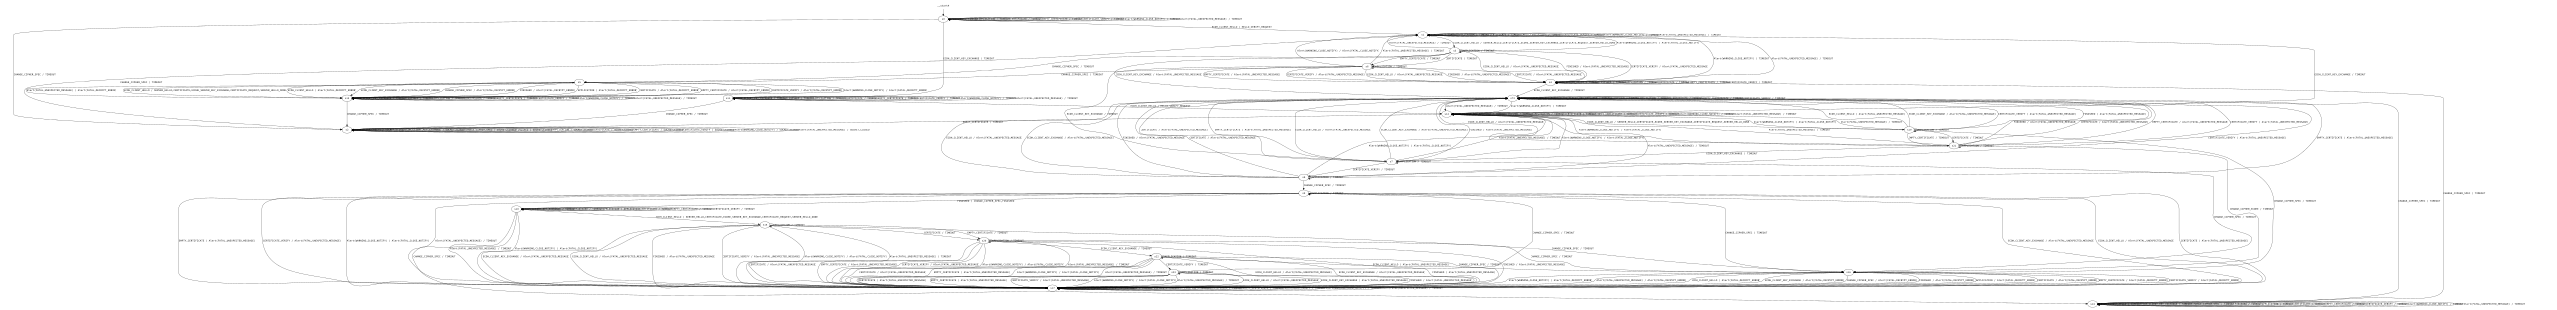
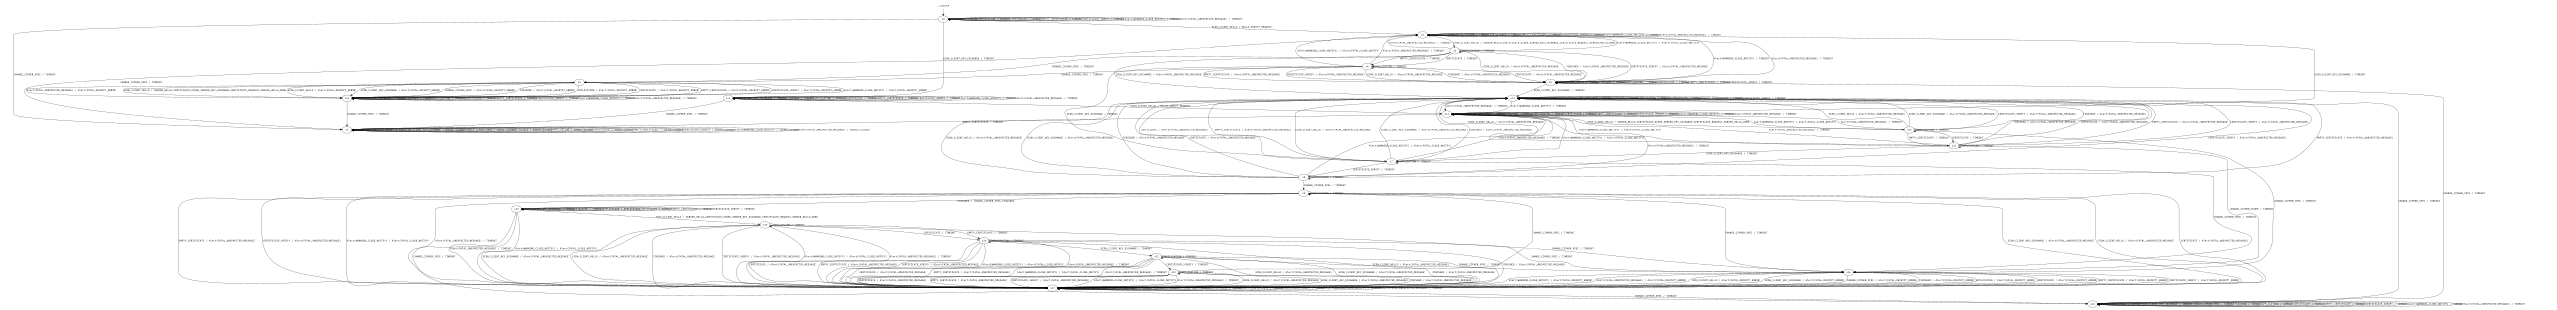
none -> (1572, 296)
